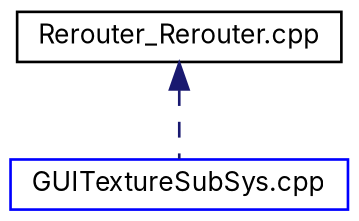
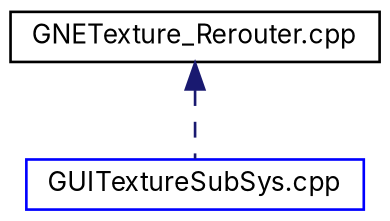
(179, 37) -> (195, 37)
